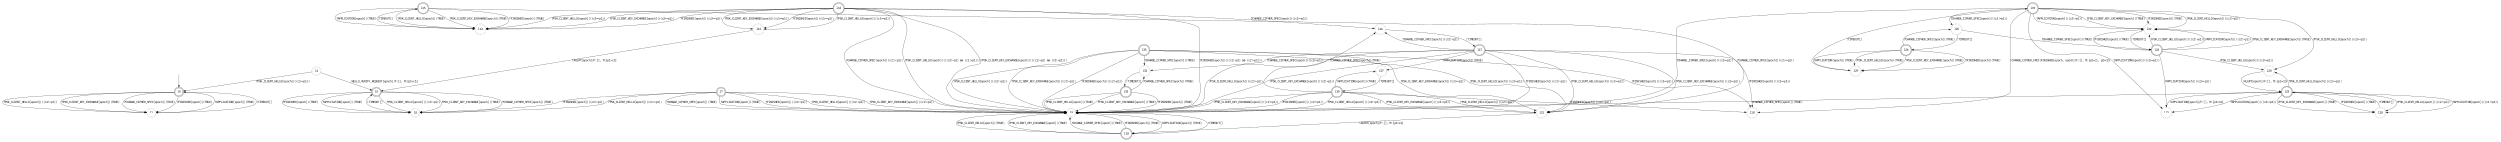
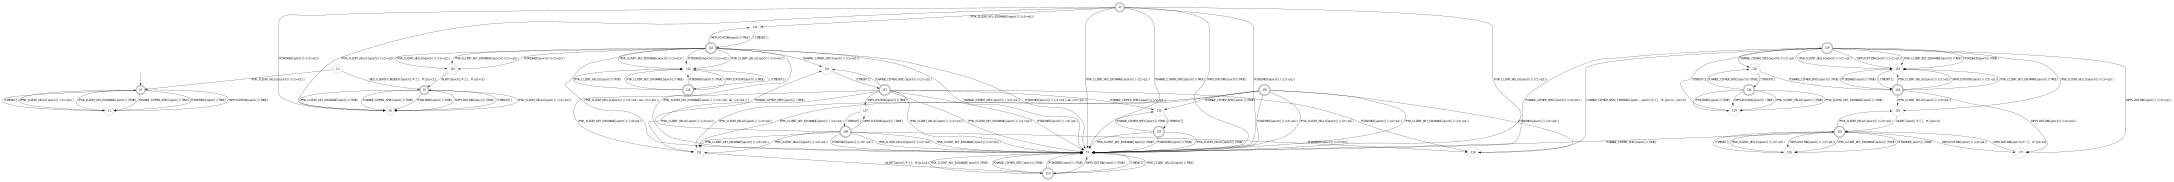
(1196, 20) -> none
none -> (755, 27)
